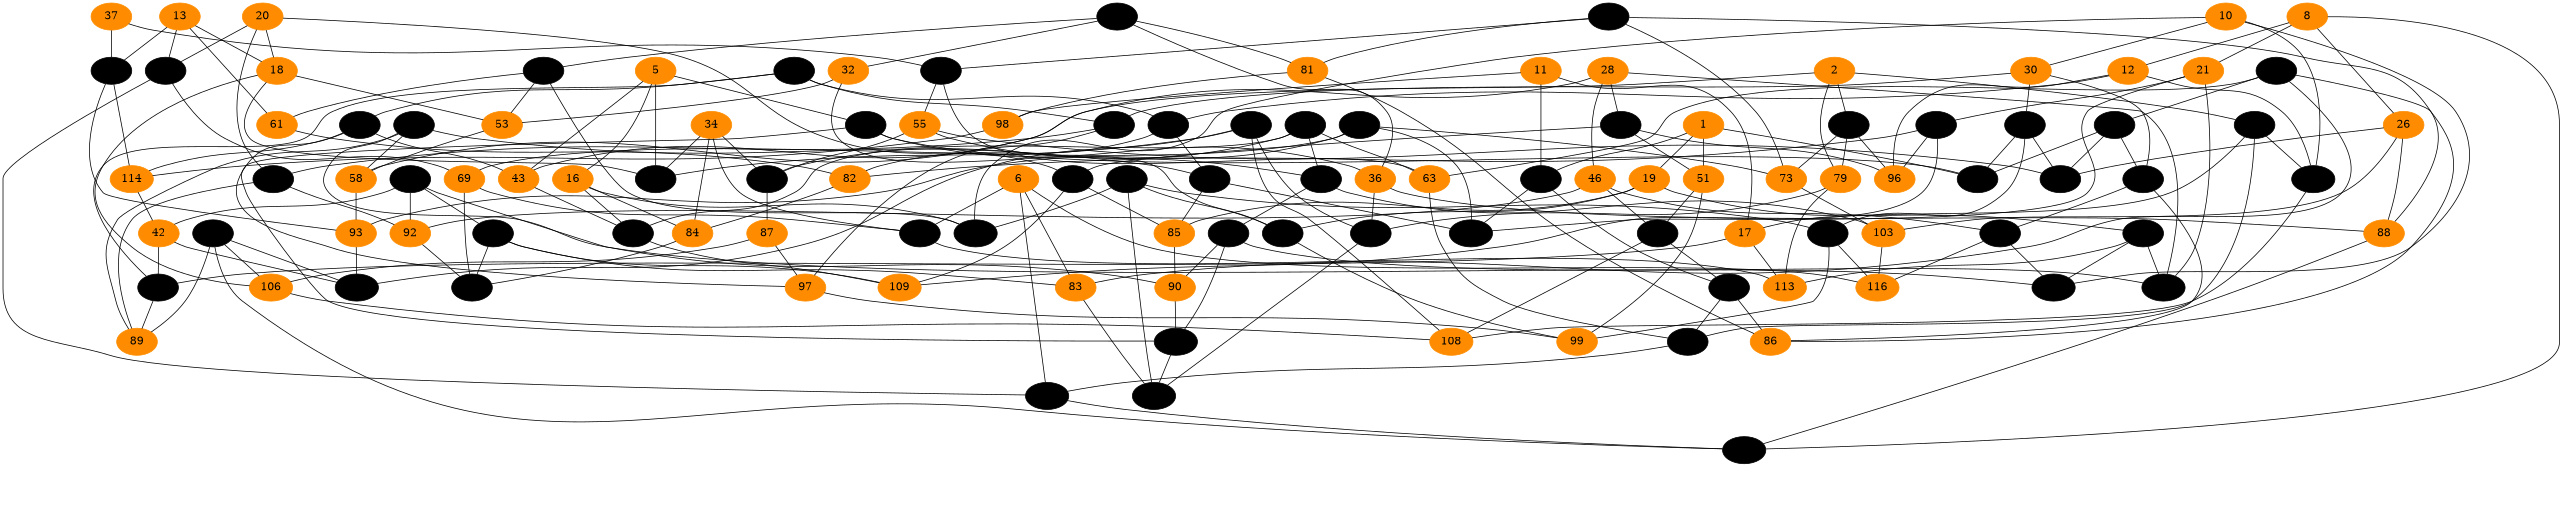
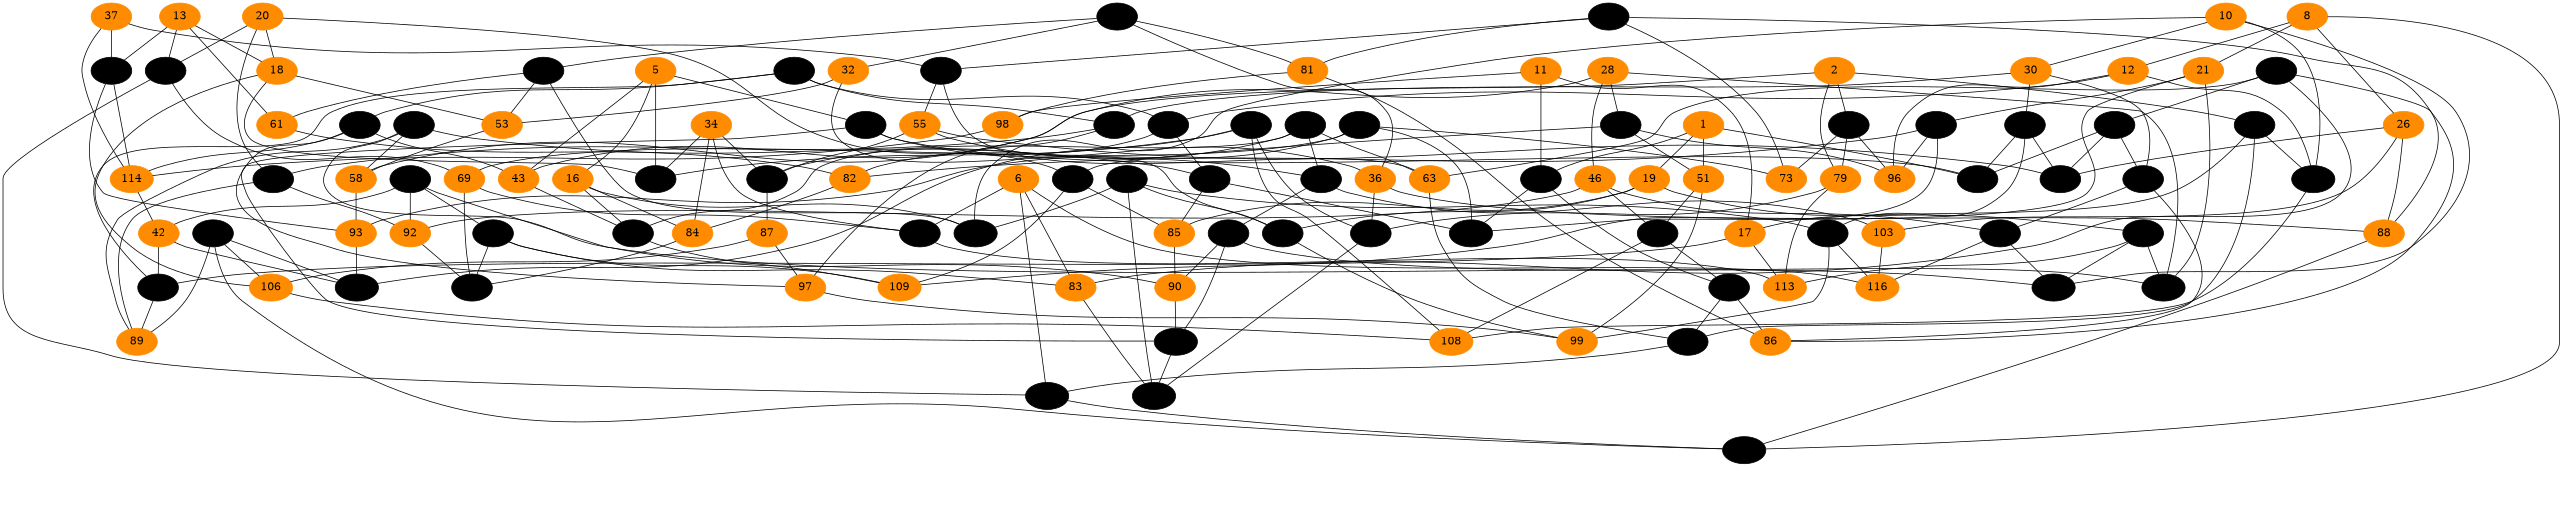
none -> (89, 99)
(1835, 206) -> none
